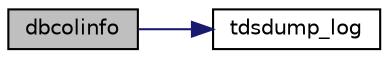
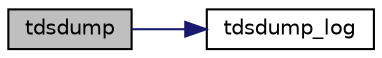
(73, 29) -> (70, 29)
